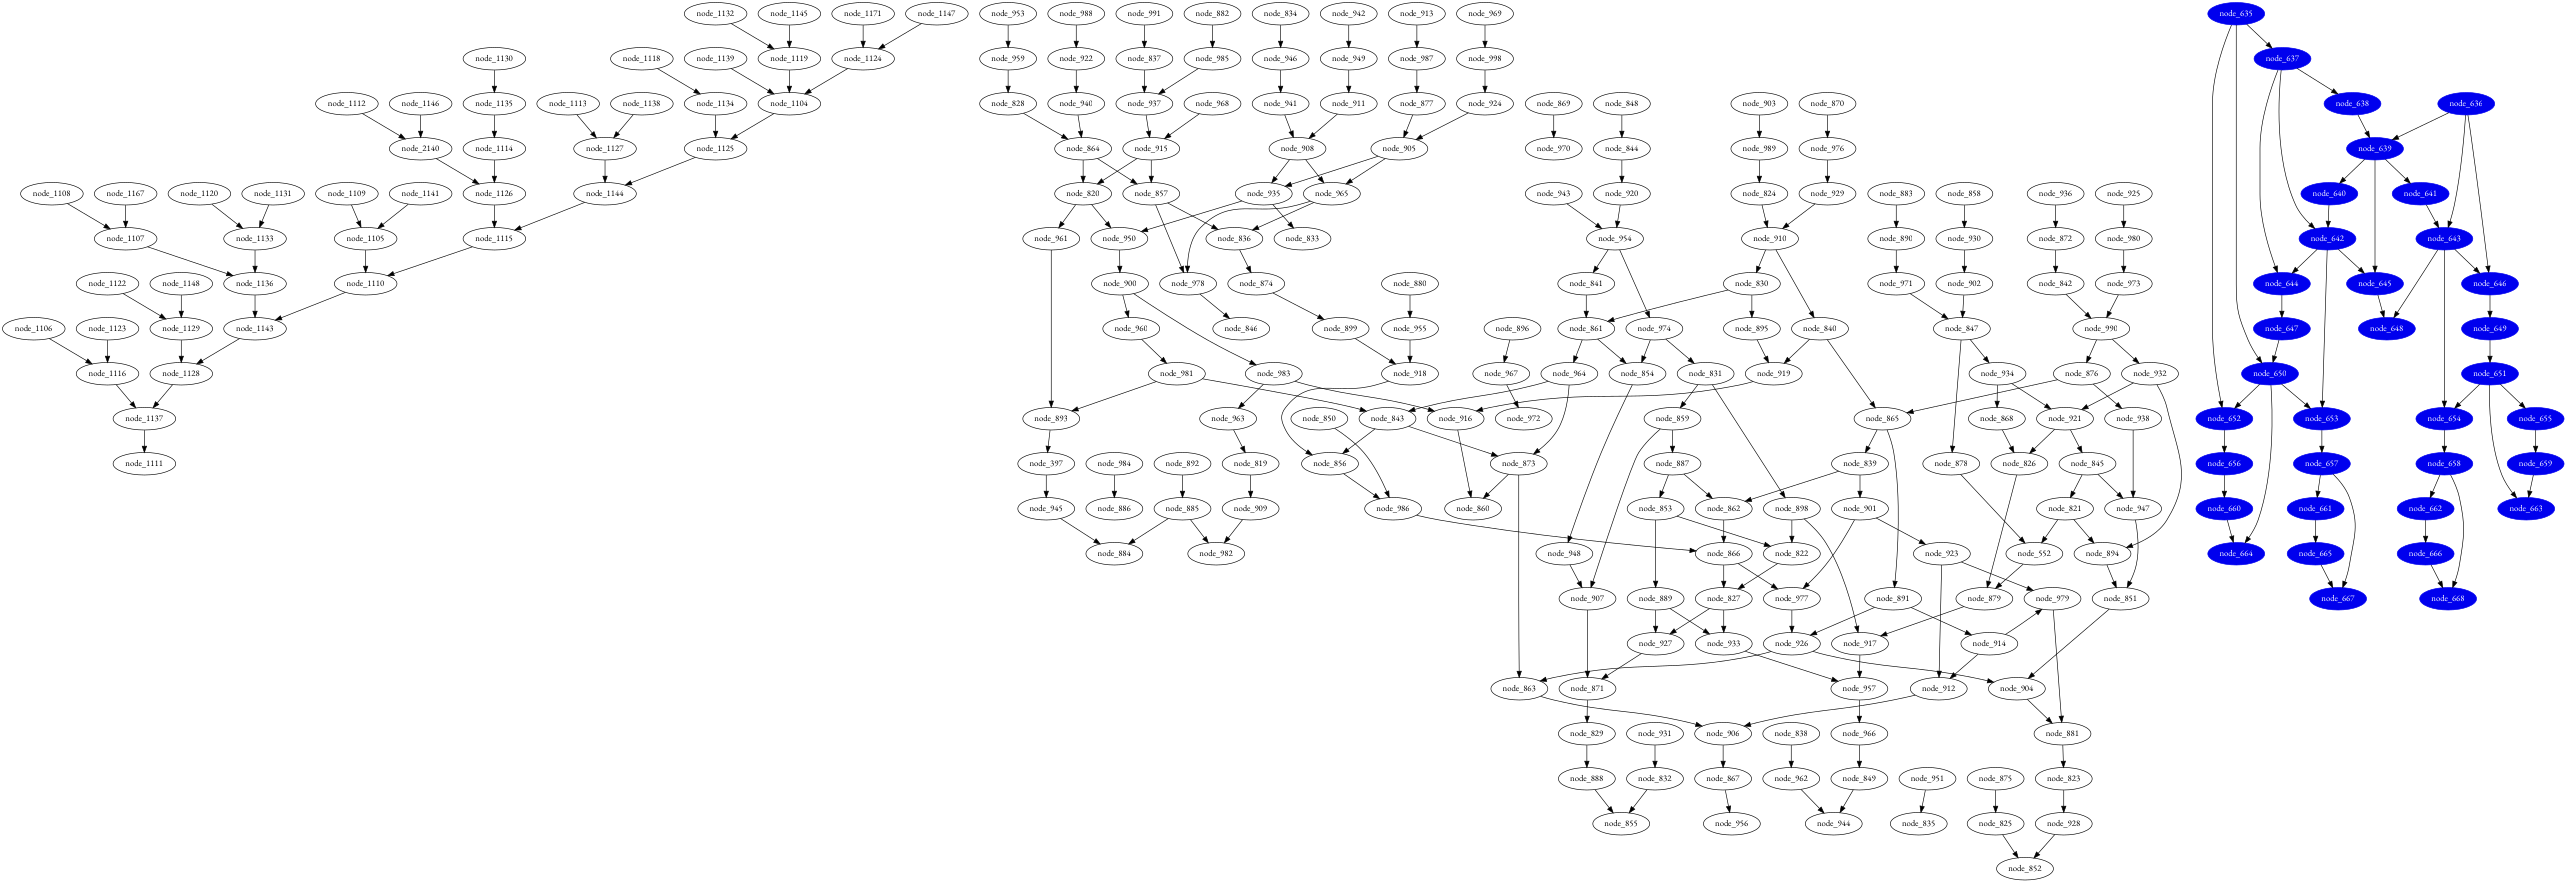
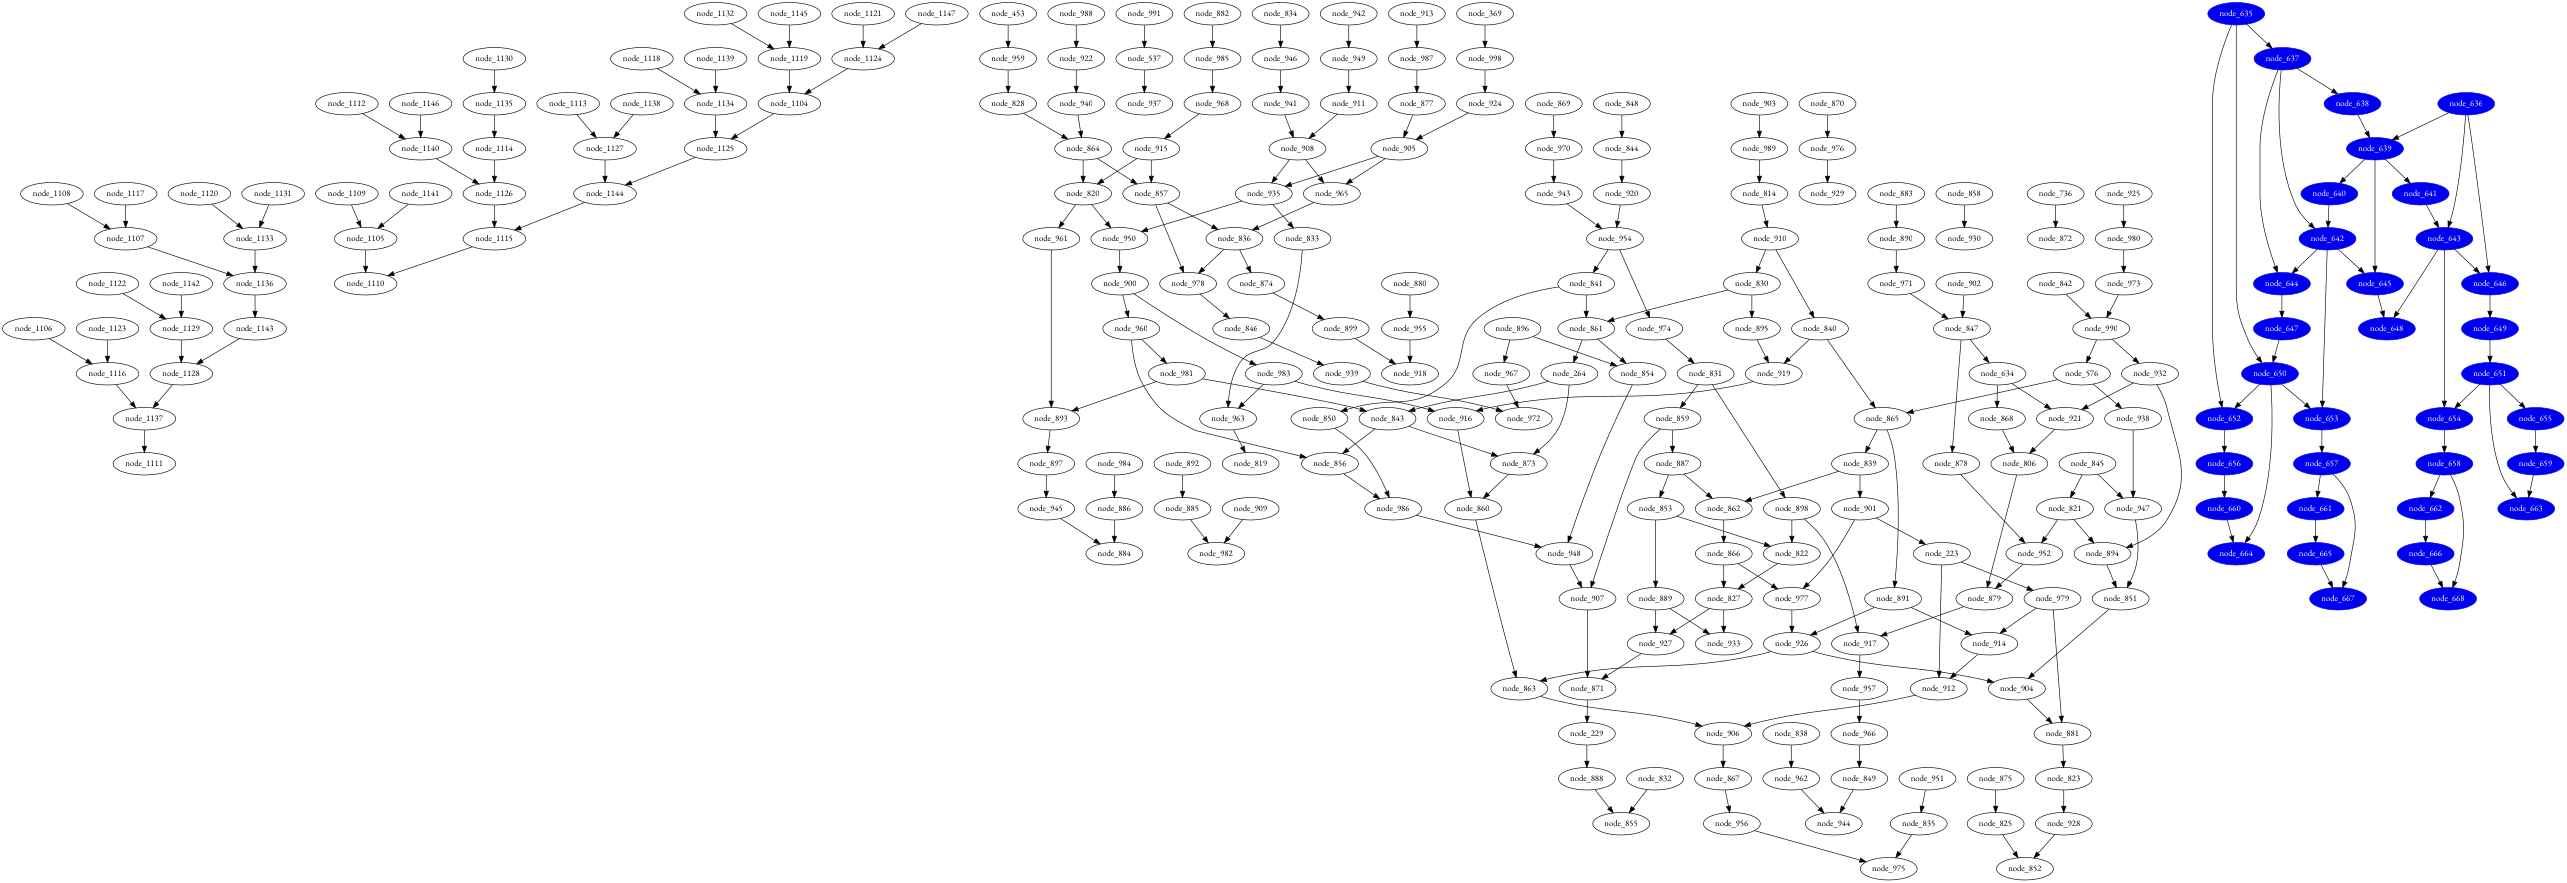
(863, 14) -> (863, 14)
(1008, 14) -> (1008, 14)
(1485, 14) -> (1485, 14)
(1144, 59) -> (1144, 59)
(1181, 79) -> (1212, 78)
(750, 80) -> (716, 78)
(1147, 123) -> none
(421, 149) -> (421, 149)
none -> (1554, 168)
(126, 194) -> (126, 194)
(1759, 194) -> (1759, 194)
(2056, 194) -> (2056, 194)
(1233, 210) -> (1214, 259)
(1801, 214) -> none
(1964, 258) -> none
(2056, 258) -> none
(181, 284) -> (181, 284)
(313, 305) -> none
none -> (1278, 335)
(1647, 348) -> (1572, 350)
none -> (1460, 359)
none -> (1342, 374)
(1569, 374) -> (1569, 374)
(1998, 374) -> (1998, 374)
(2082, 374) -> (2082, 374)
(1307, 391) -> (1191, 428)
(2075, 438) -> none
(1046, 464) -> (1046, 464)
(2019, 464) -> (2019, 464)
(1251, 483) -> none
(1151, 530) -> (1114, 528)
(1553, 536) -> (1473, 530)
(1942, 554) -> (1942, 554)
(2034, 554) -> (2034, 554)
(1519, 573) -> (1495, 596)
(2021, 624) -> (2021, 618)
(1789, 665) -> none
(1587, 734) -> (1587, 734)
(1655, 734) -> none
none -> (1889, 869)
